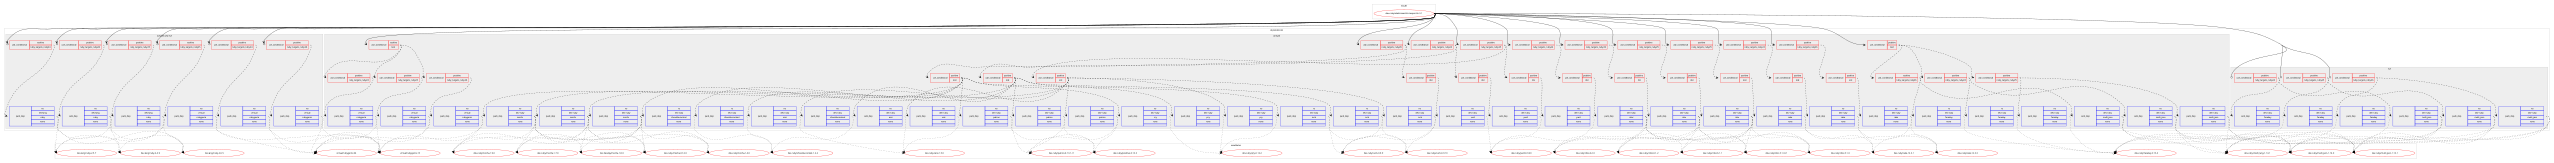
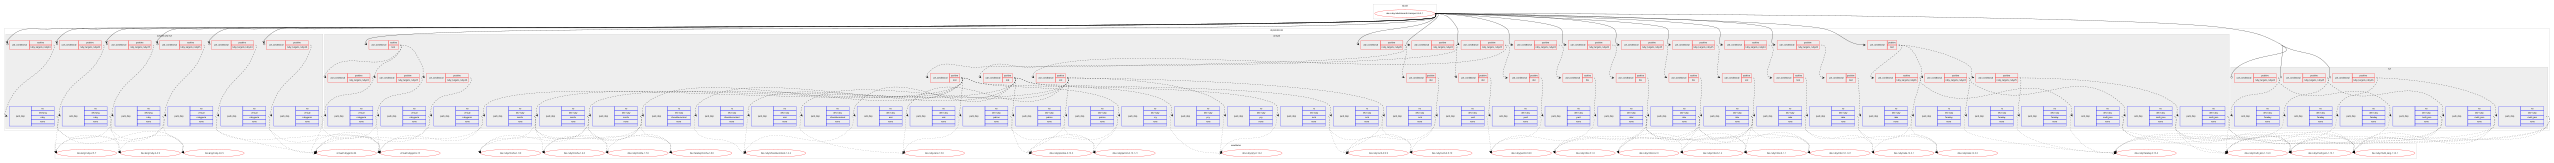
(675, 153) -> none
